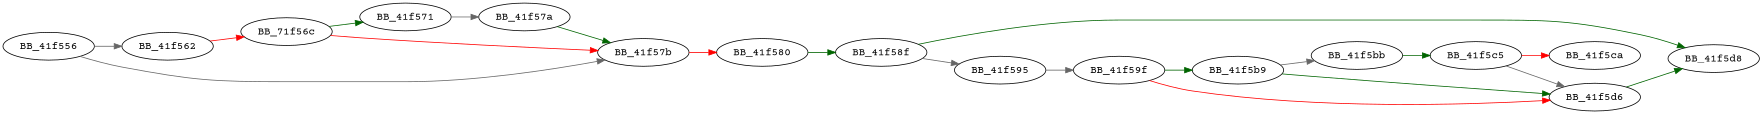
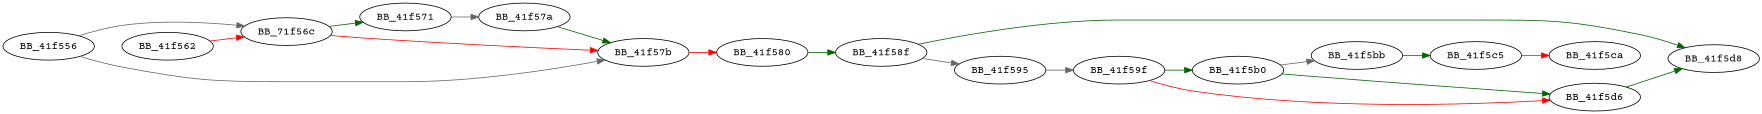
(104, 46) -> (157, 23)
(1238, 70) -> (1238, 70)
(1532, 75) -> none
